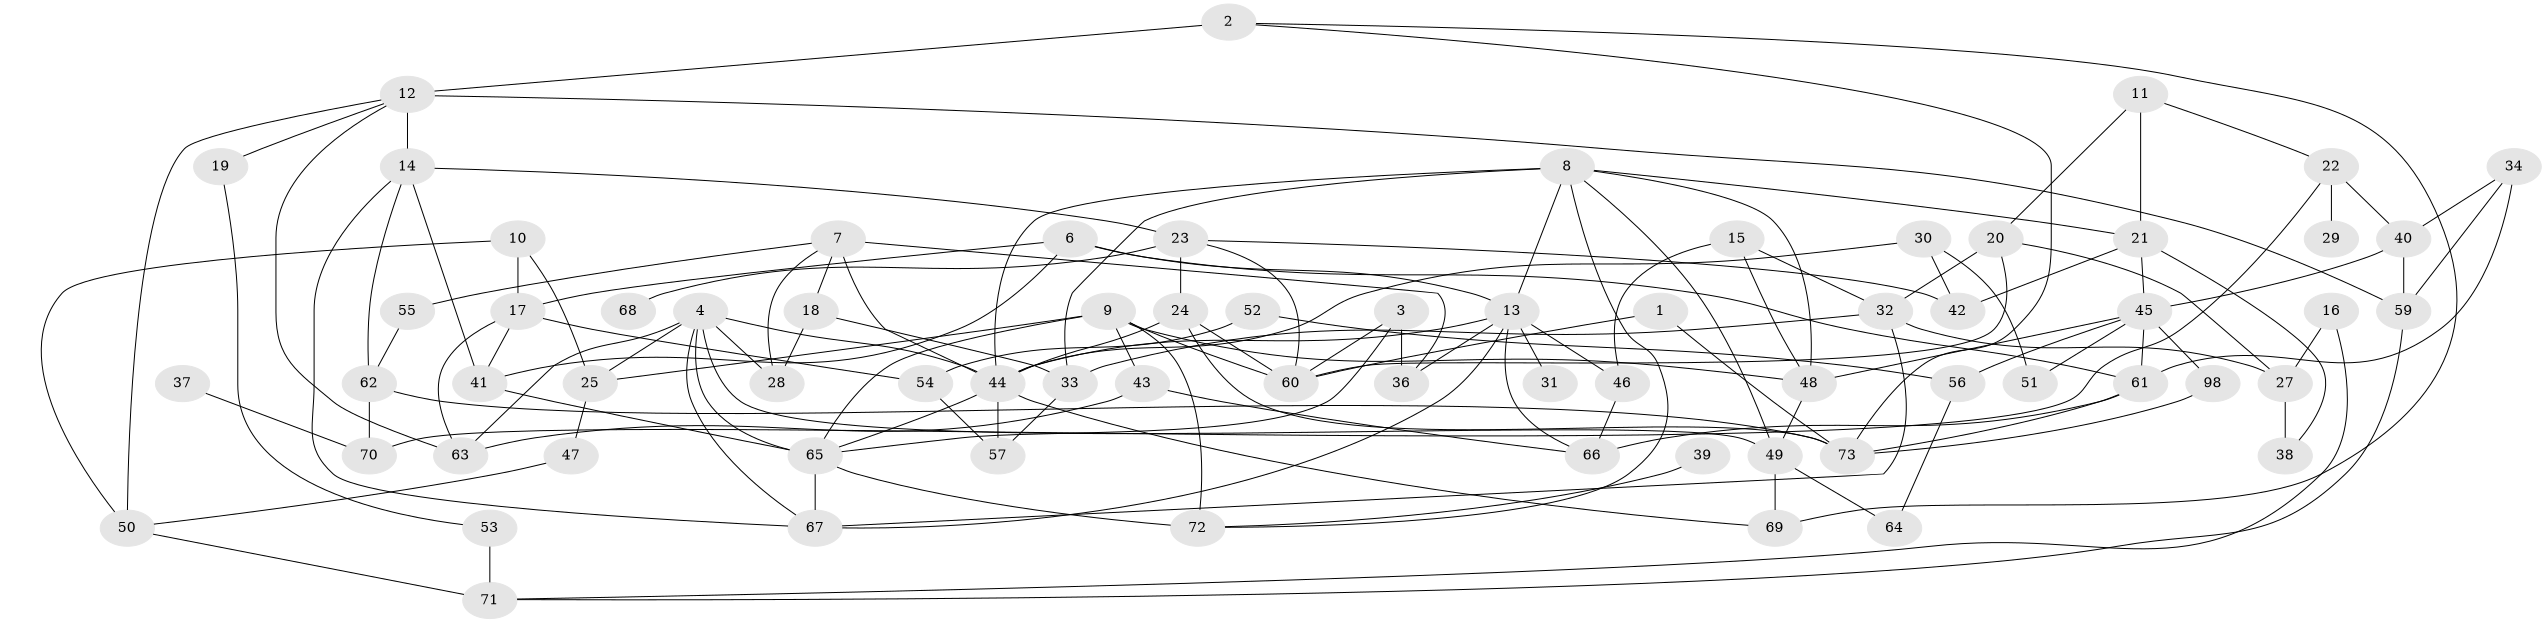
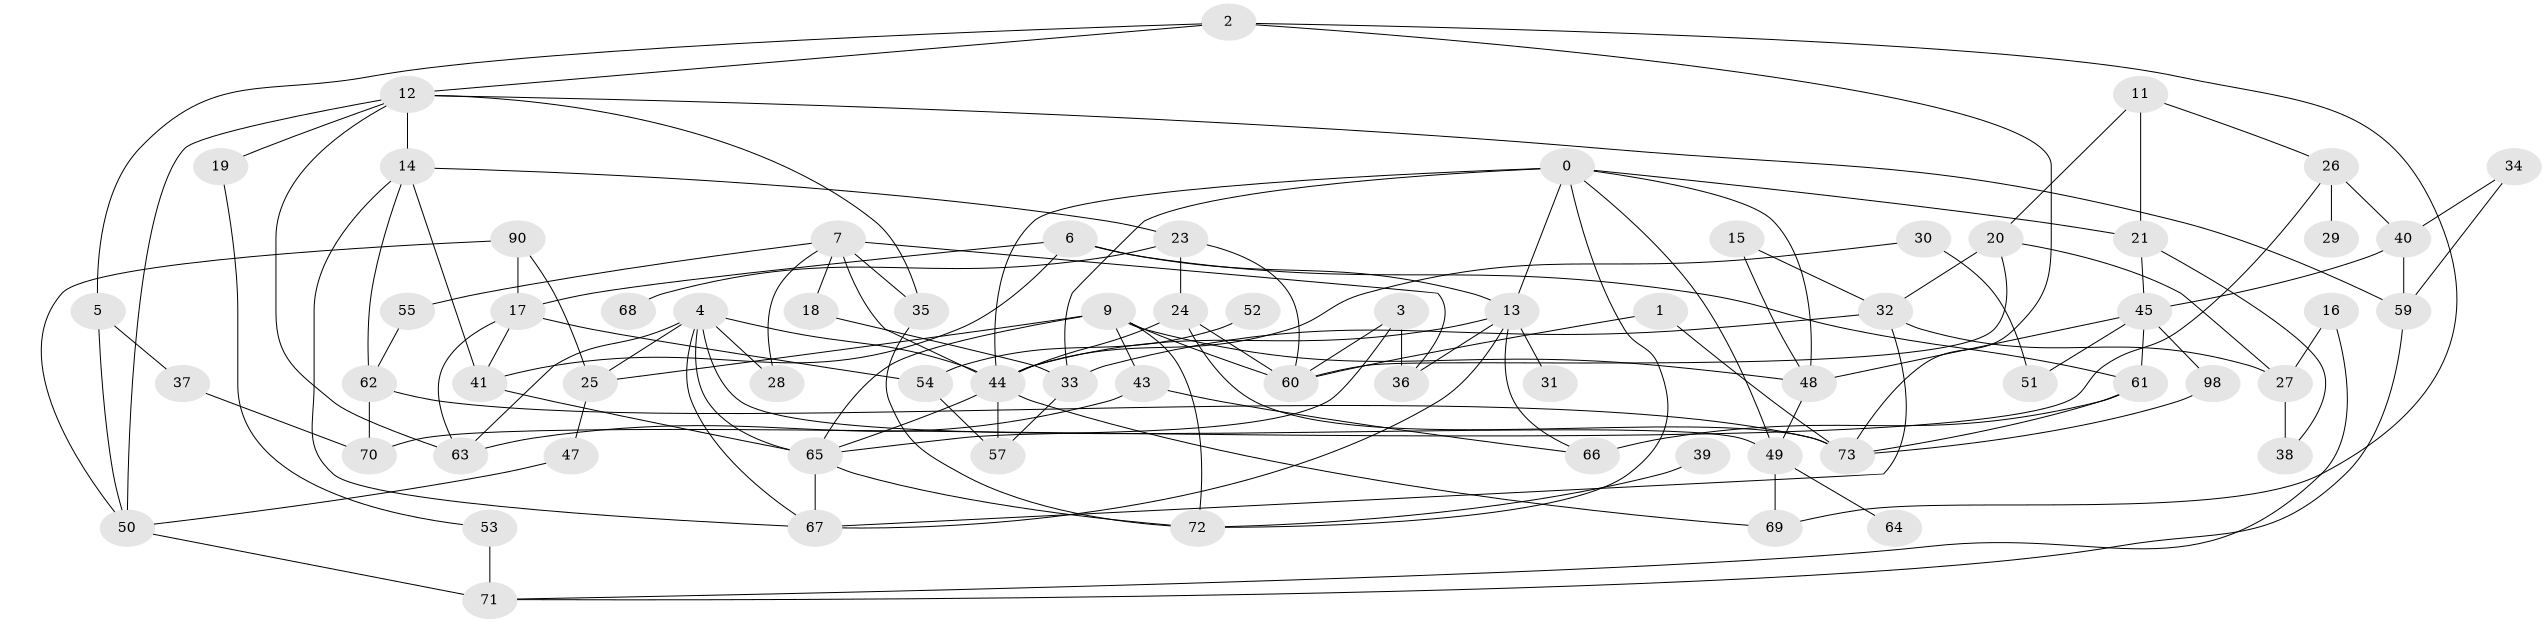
(1567, 167) -> (1567, 167)
(2331, 167) -> (2331, 167)
(518, 239) -> (518, 239)
none -> (98, 311)
none -> (922, 311)
(1958, 311) -> none
(794, 347) -> none
(2385, 357) -> none
(1622, 384) -> none
(1958, 384) -> none
